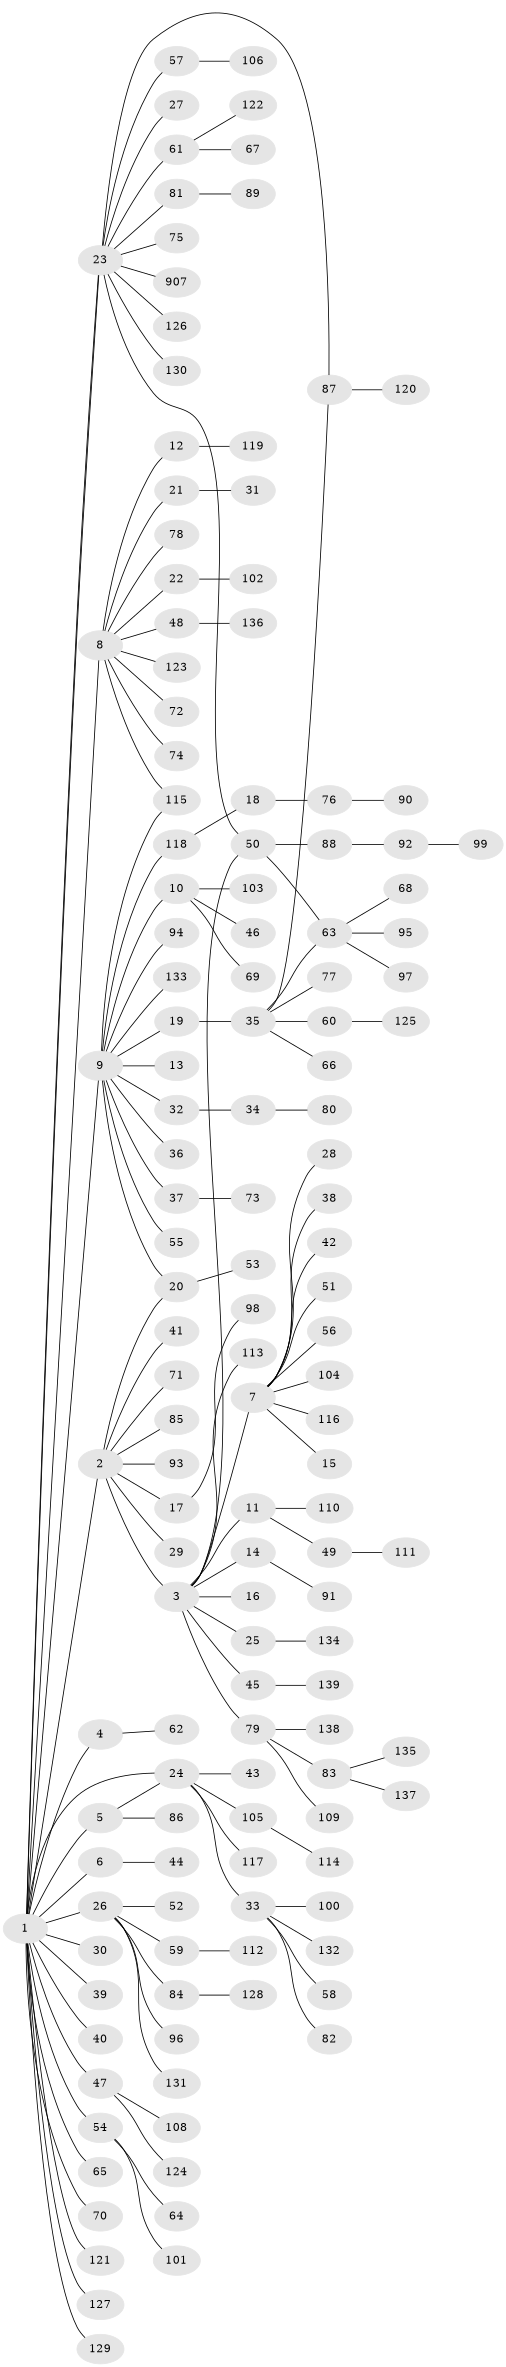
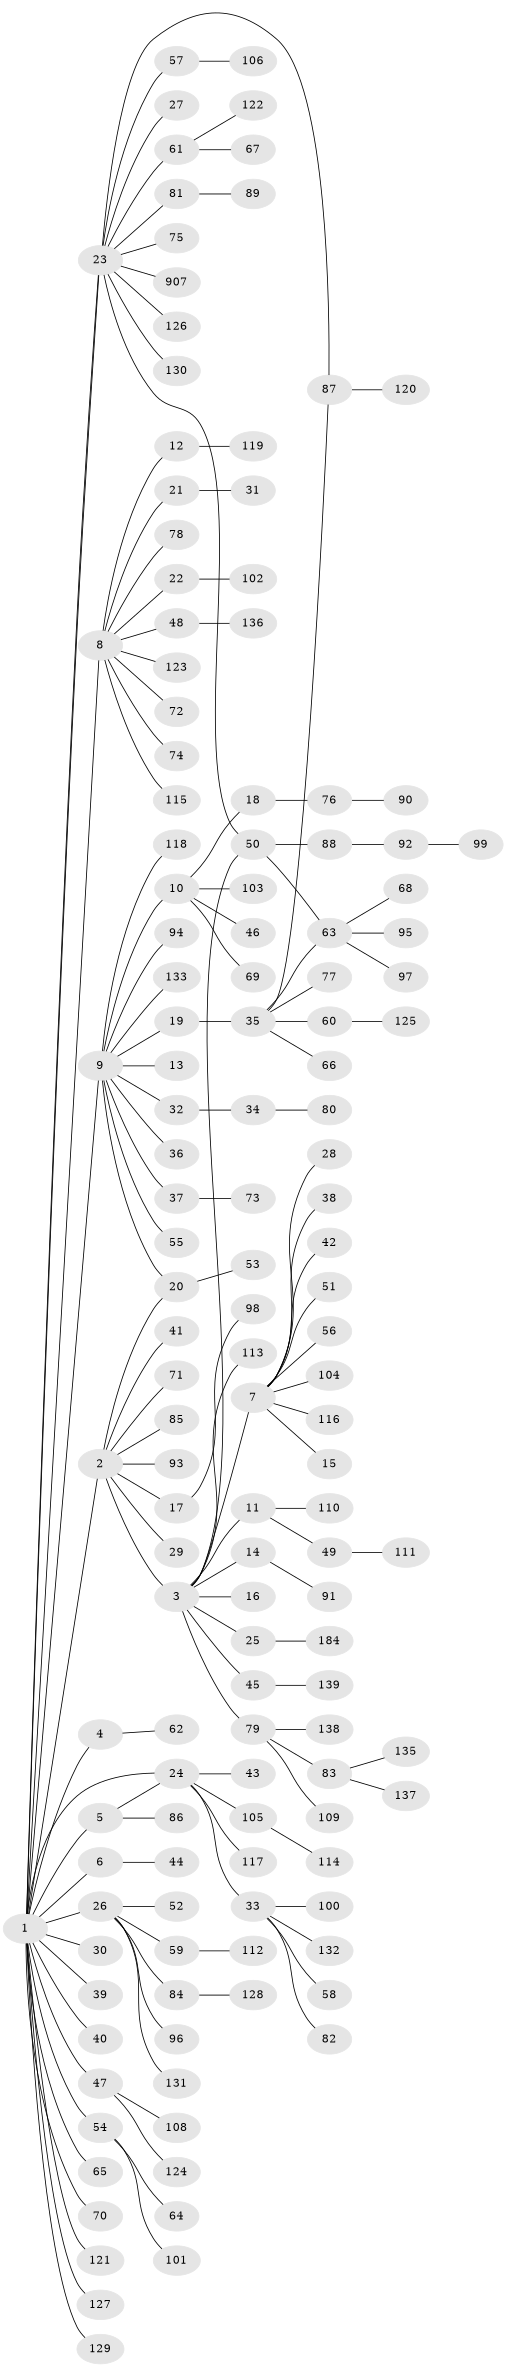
(215, 822) -> (215, 845)
(117, 927) -> none
(330, 1641) -> (330, 1641)
